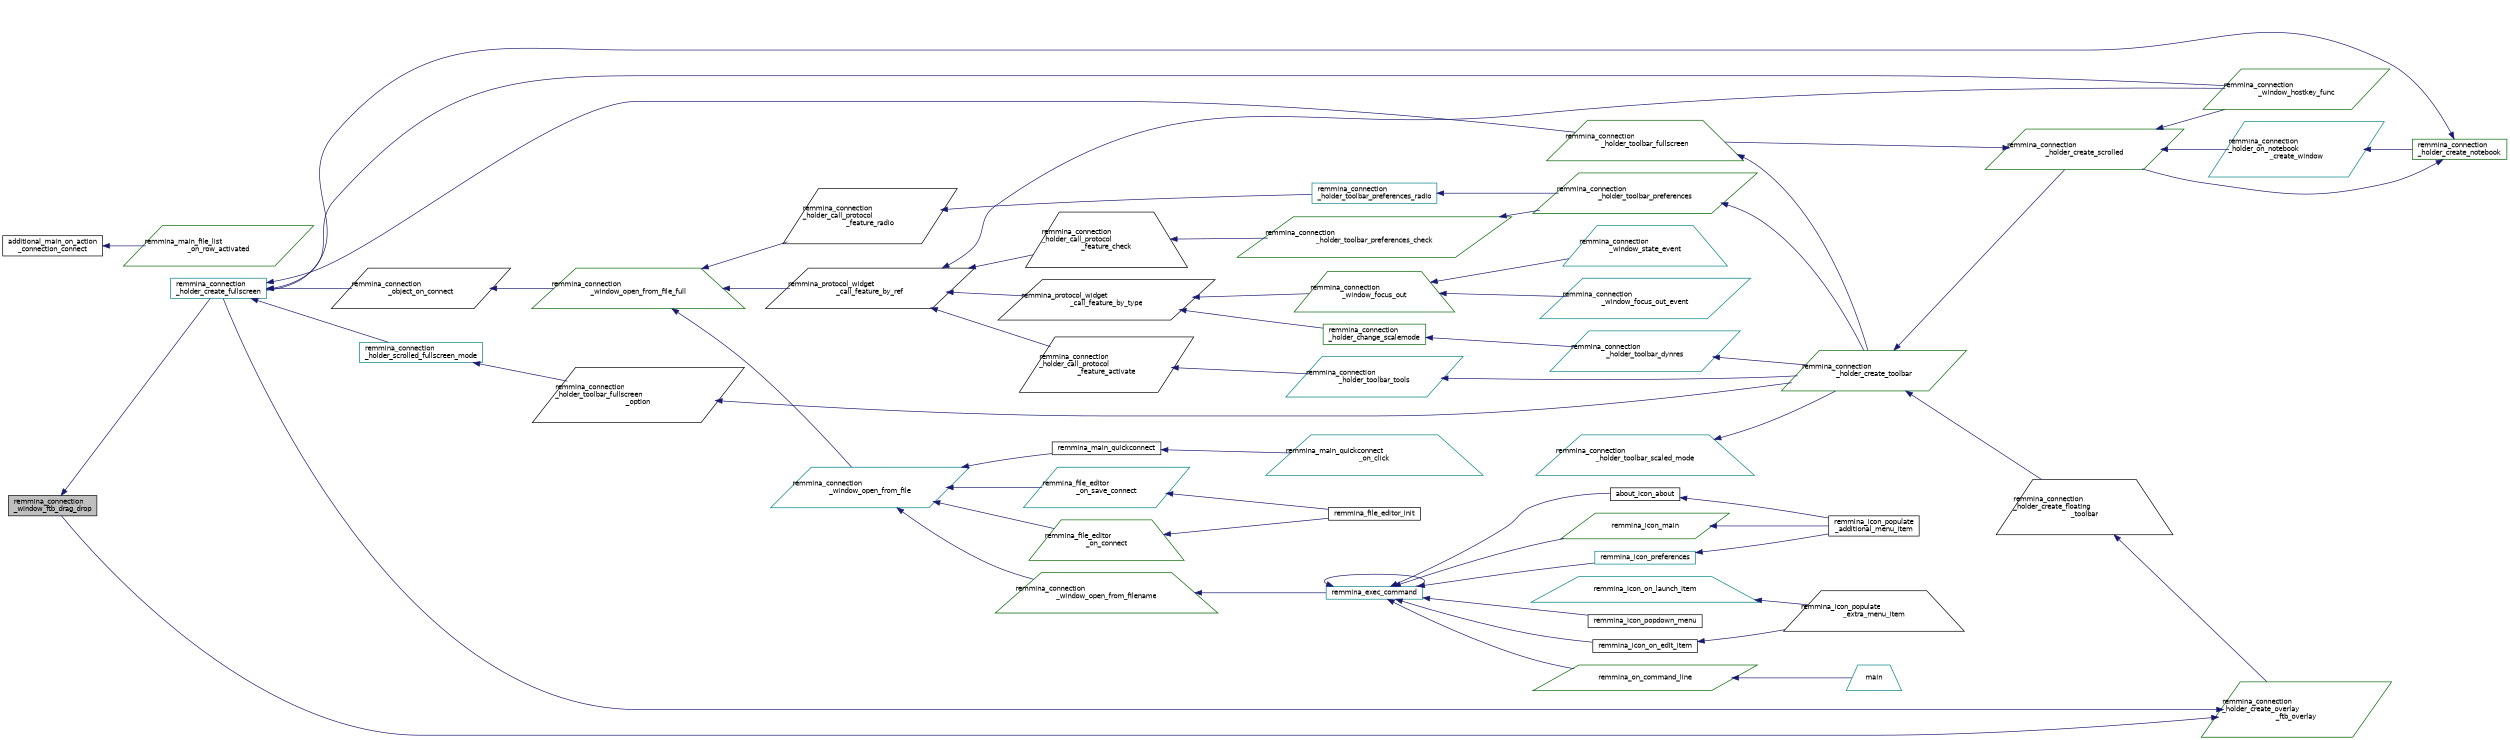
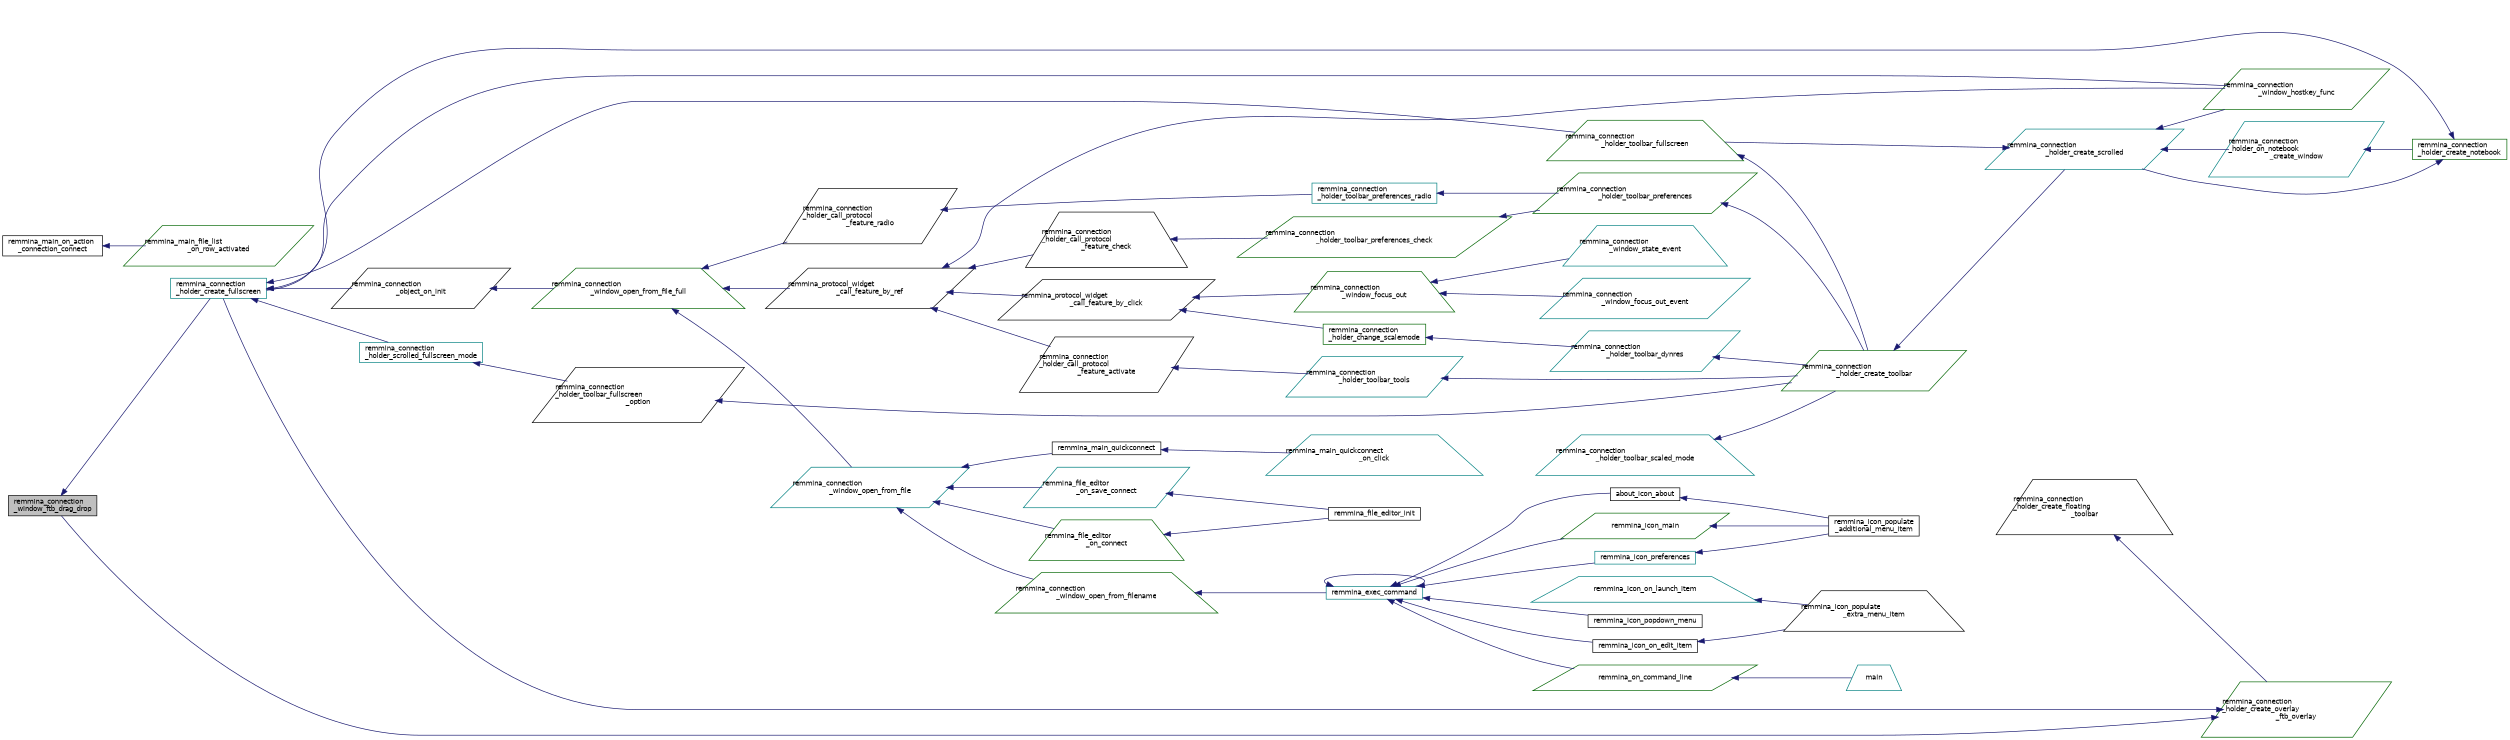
(2085, 149) -> (2085, 149)
(53, 246) -> (53, 246)
(421, 288) -> (421, 288)
(1107, 300) -> (1107, 300)
(1976, 437) -> none
